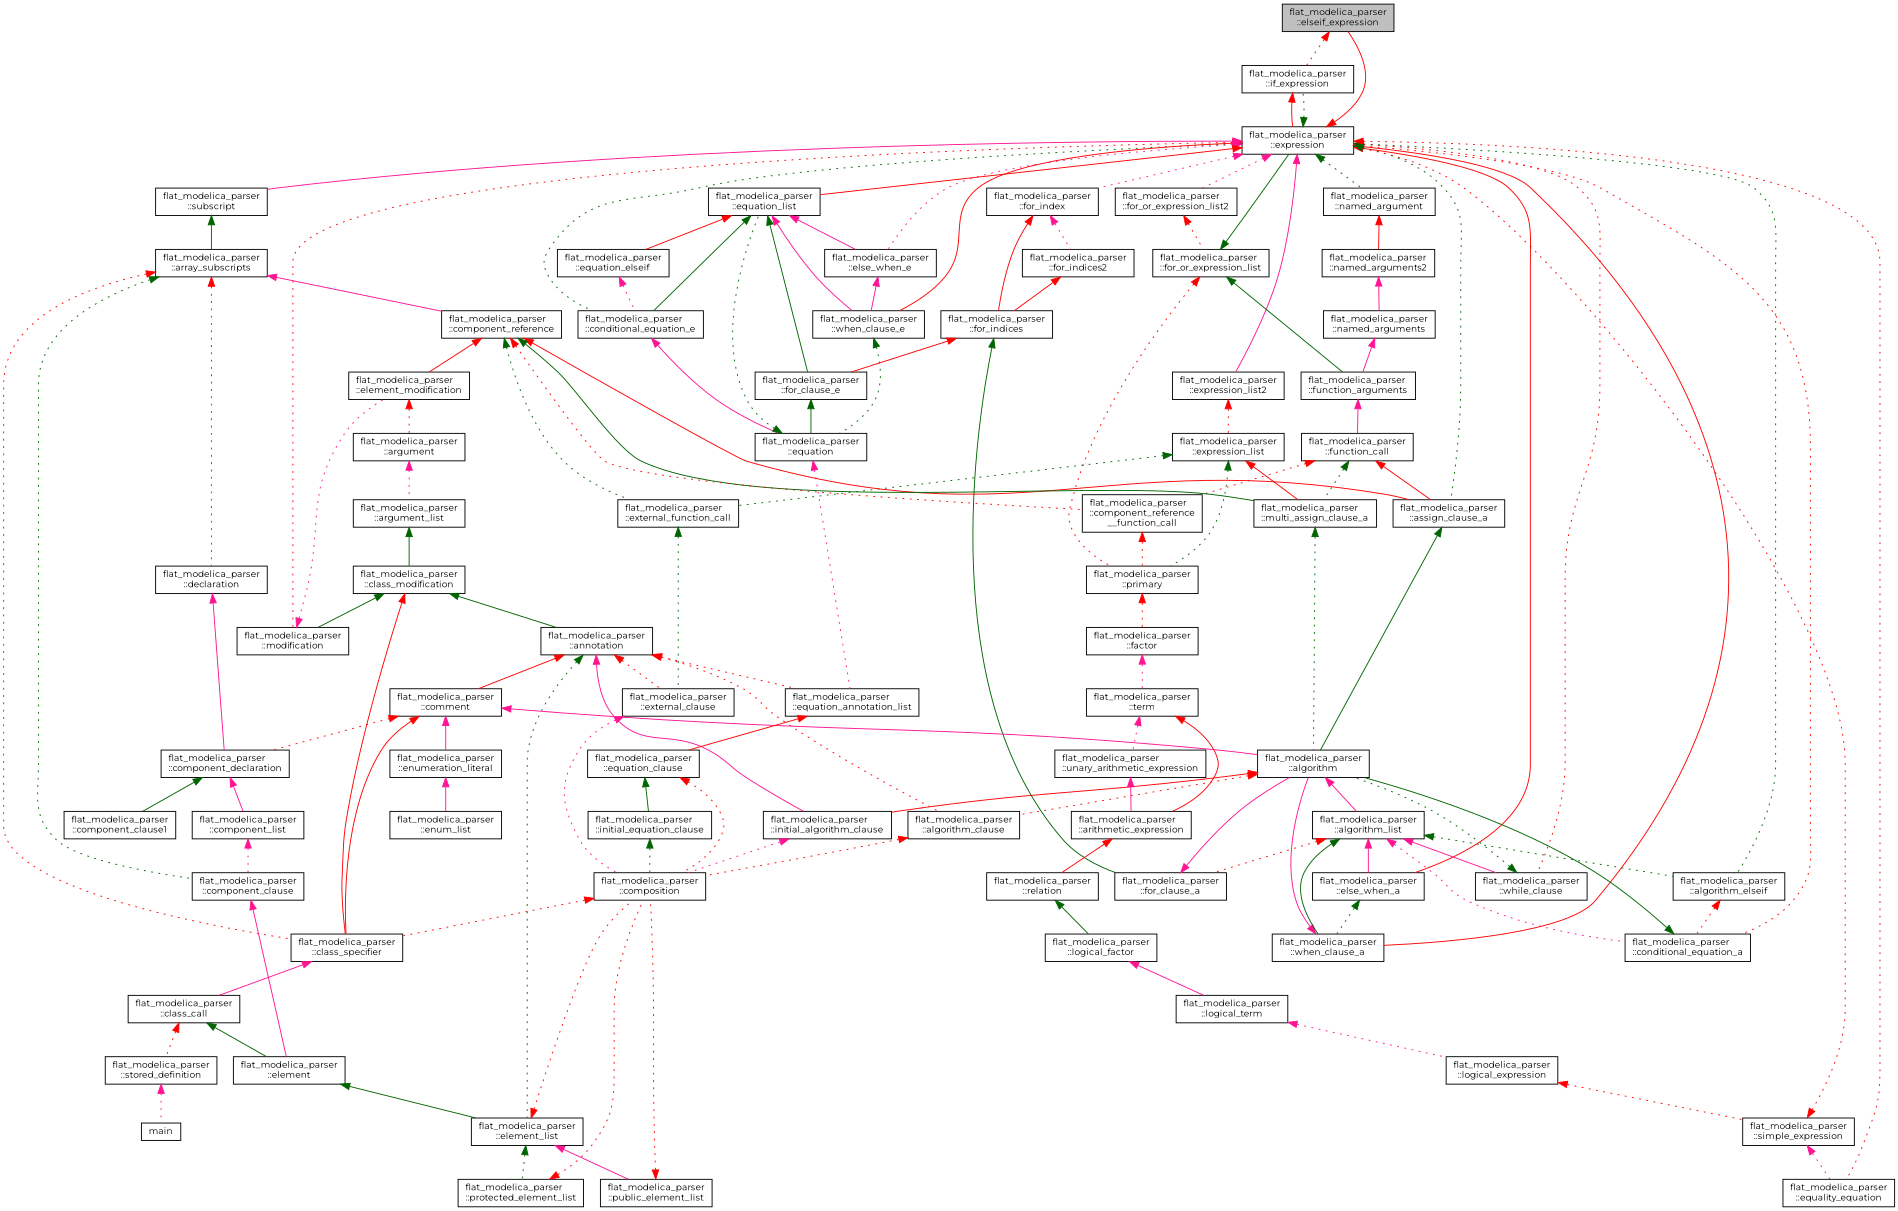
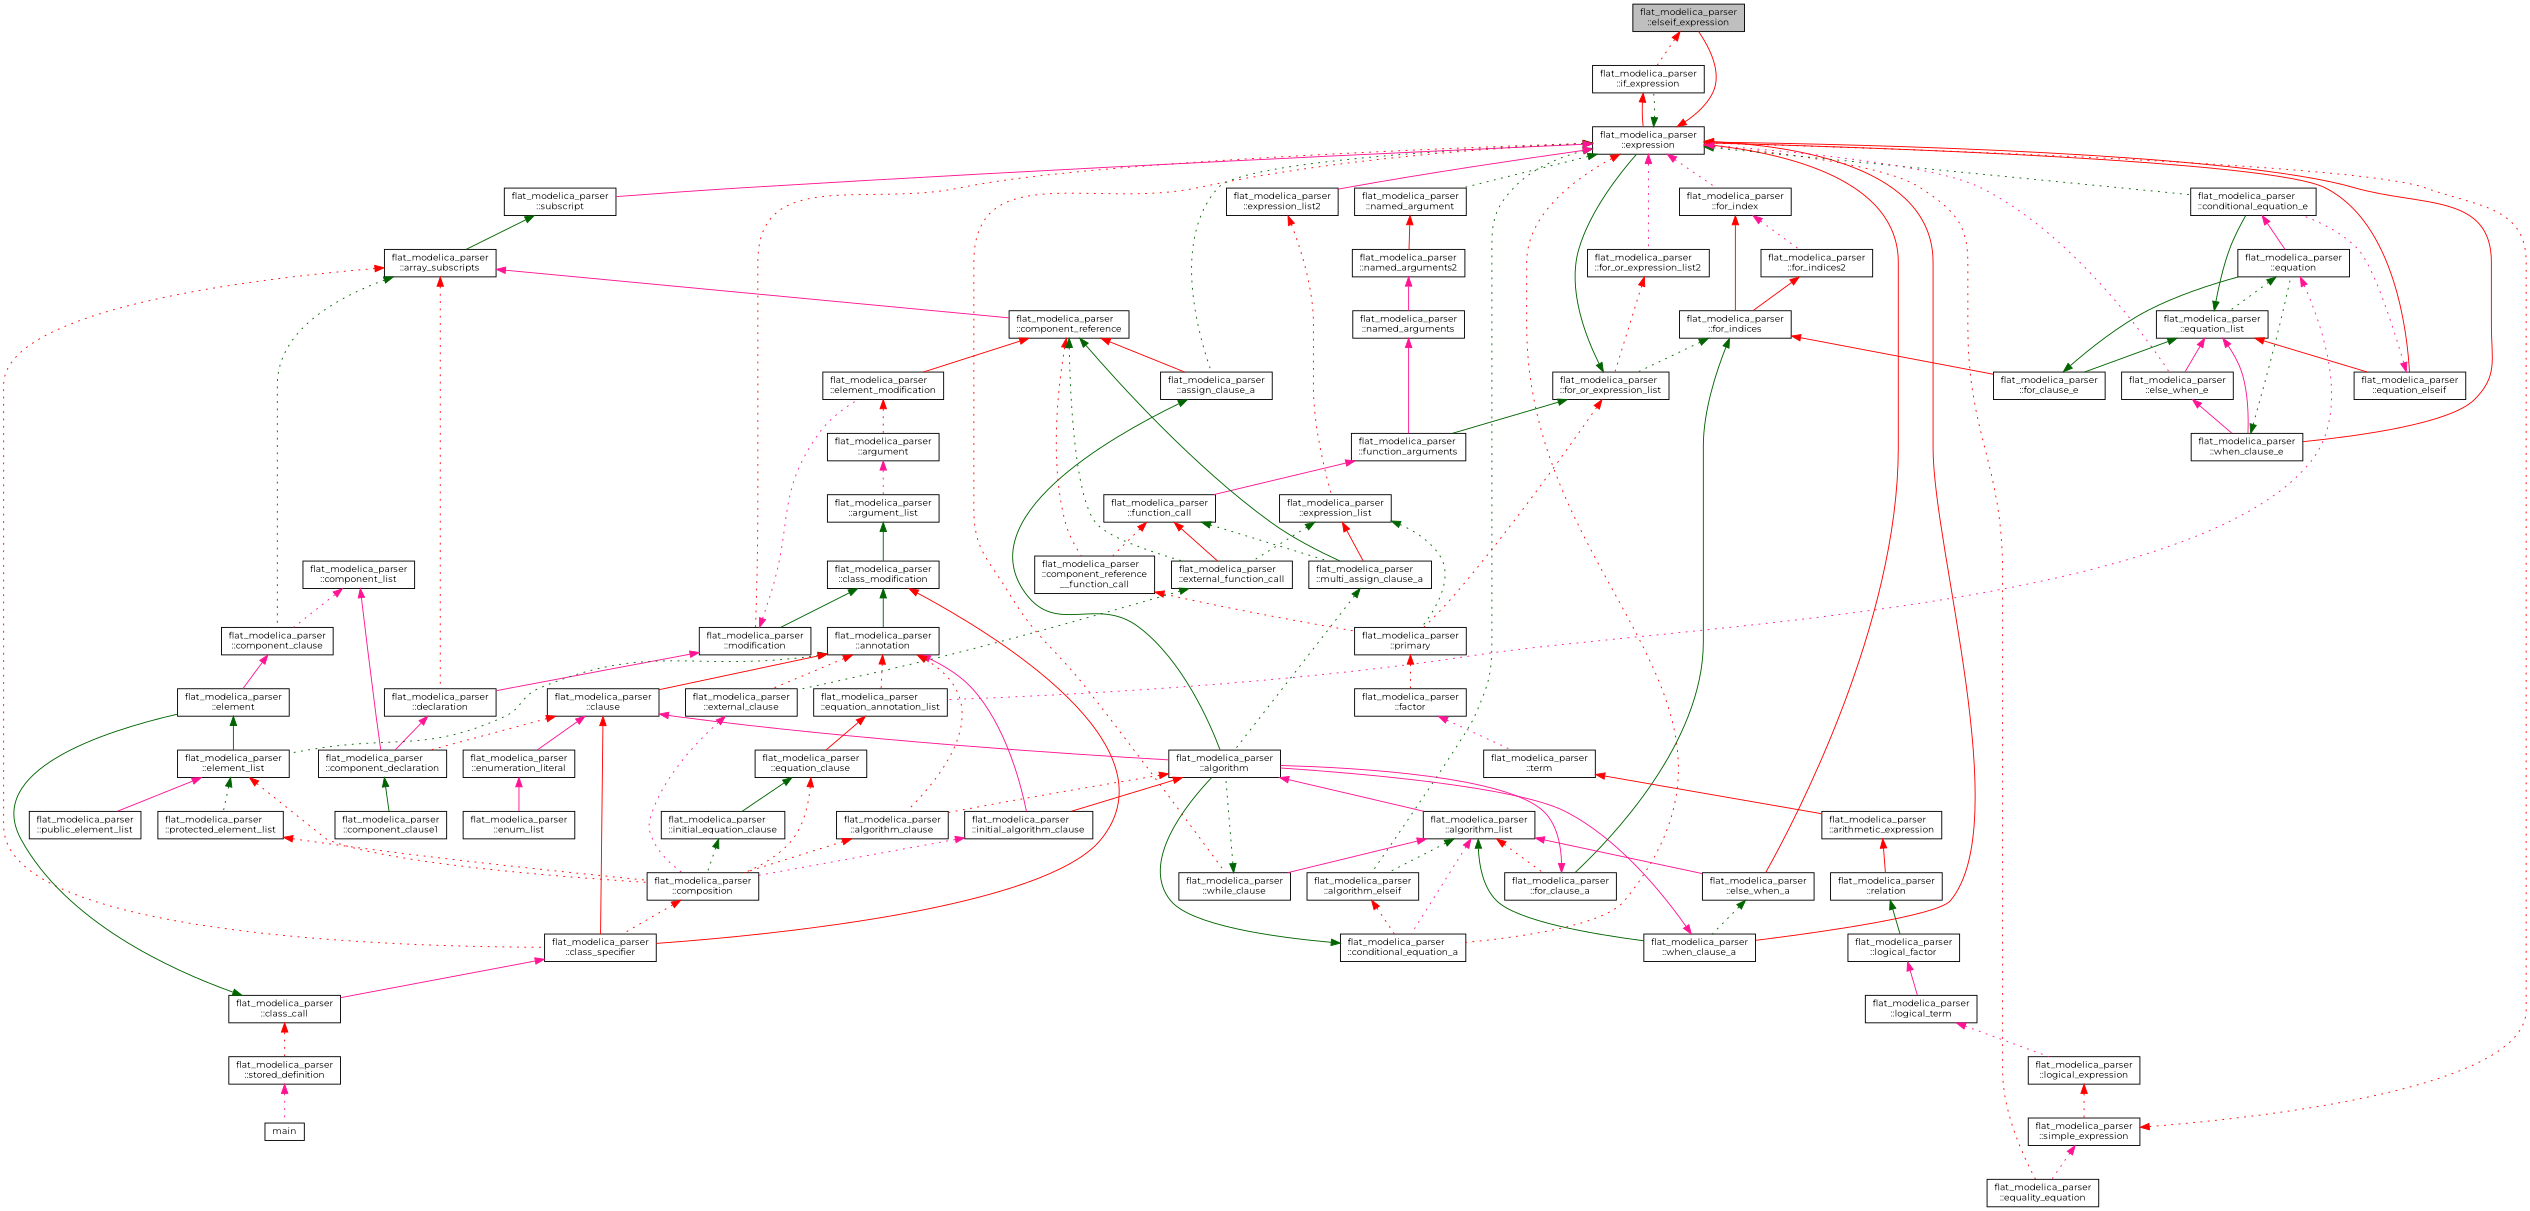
(1047, 169) -> (2329, 191)
none -> (1669, 357)
(1407, 483) -> (1199, 545)
none -> (593, 672)
(446, 702) -> (603, 702)
(1130, 764) -> none
(238, 799) -> (371, 674)
(654, 1035) -> none
